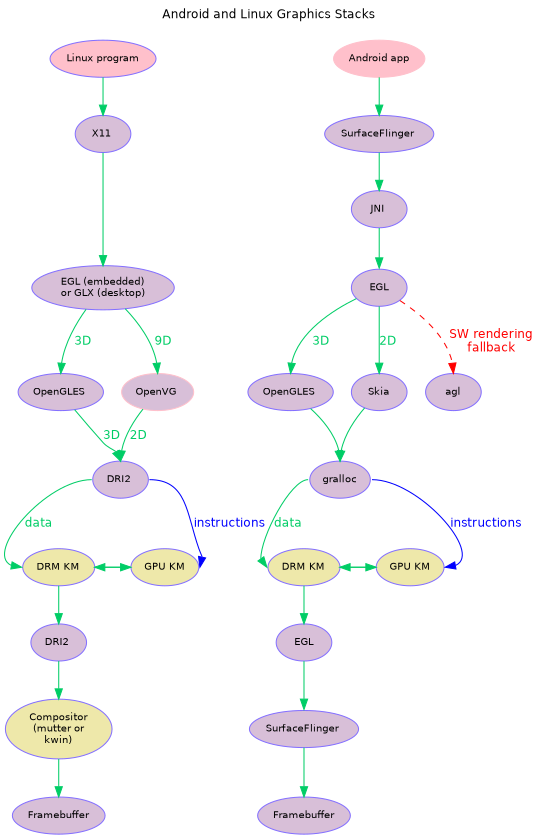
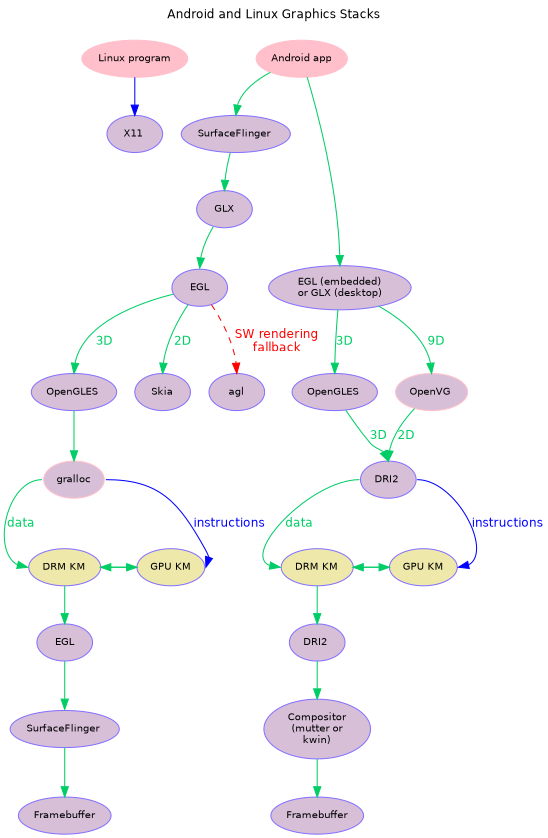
(103, 59) -> (135, 59)
(103, 91) -> (135, 91)
(103, 204) -> (329, 165)
(379, 209) -> (224, 209)
(350, 428) -> none
(340, 480) -> (74, 480)
(59, 729) -> (317, 729)
